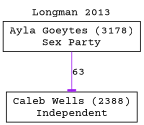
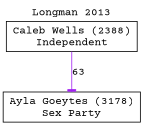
(72, 70) -> (72, 70)
